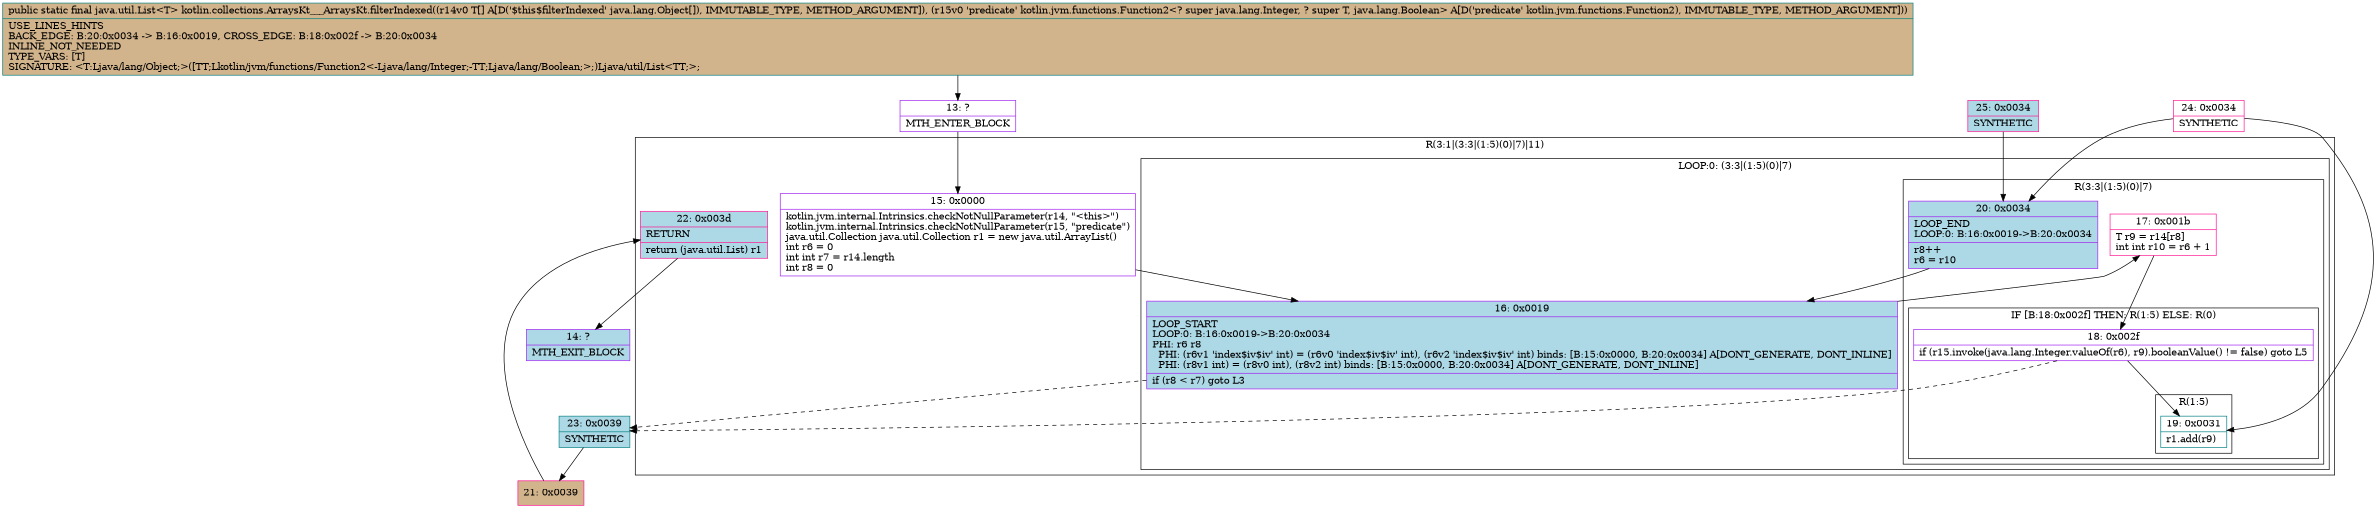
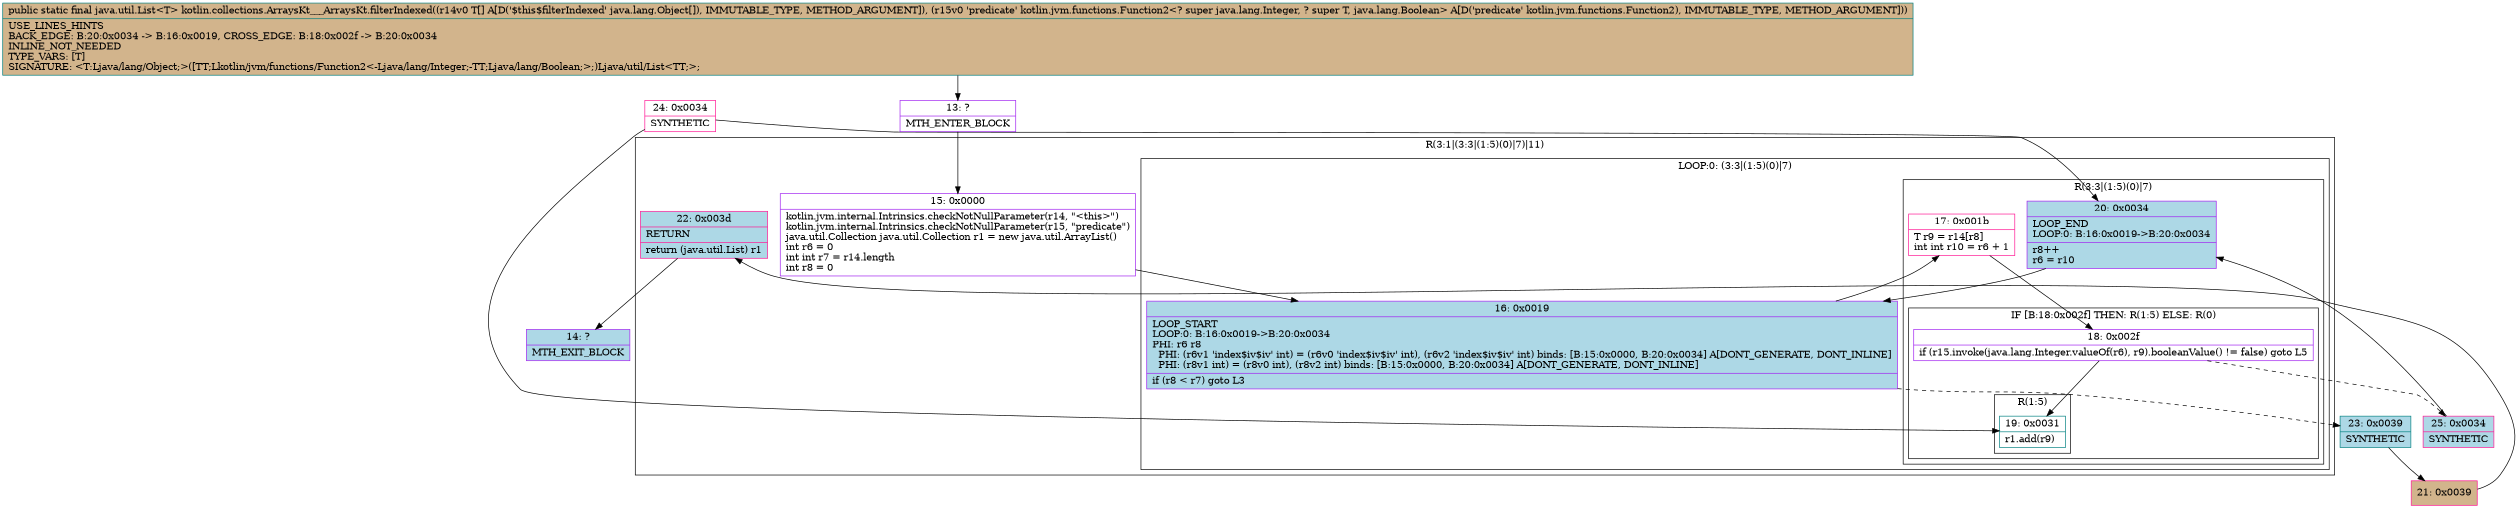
(1349, 418) -> (2309, 377)
